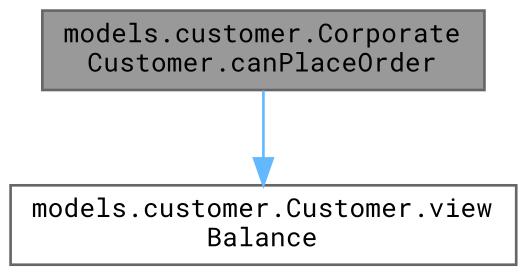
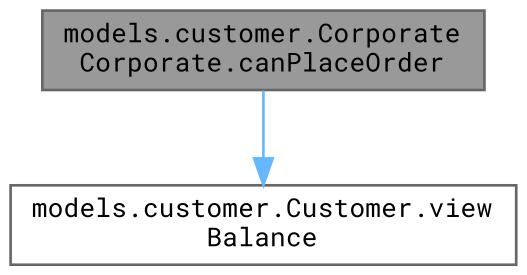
(263, 50) -> (263, 50)
